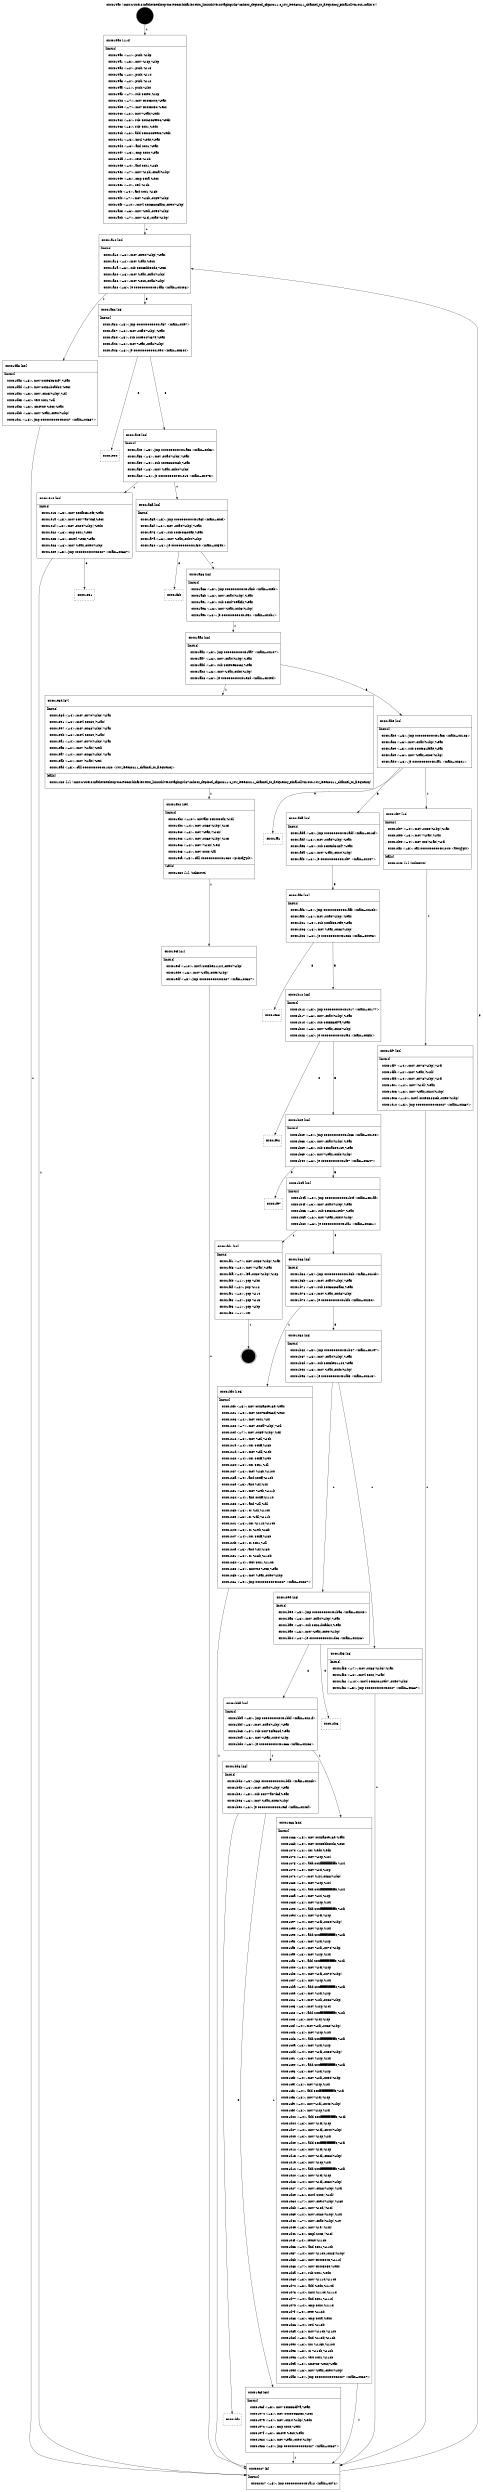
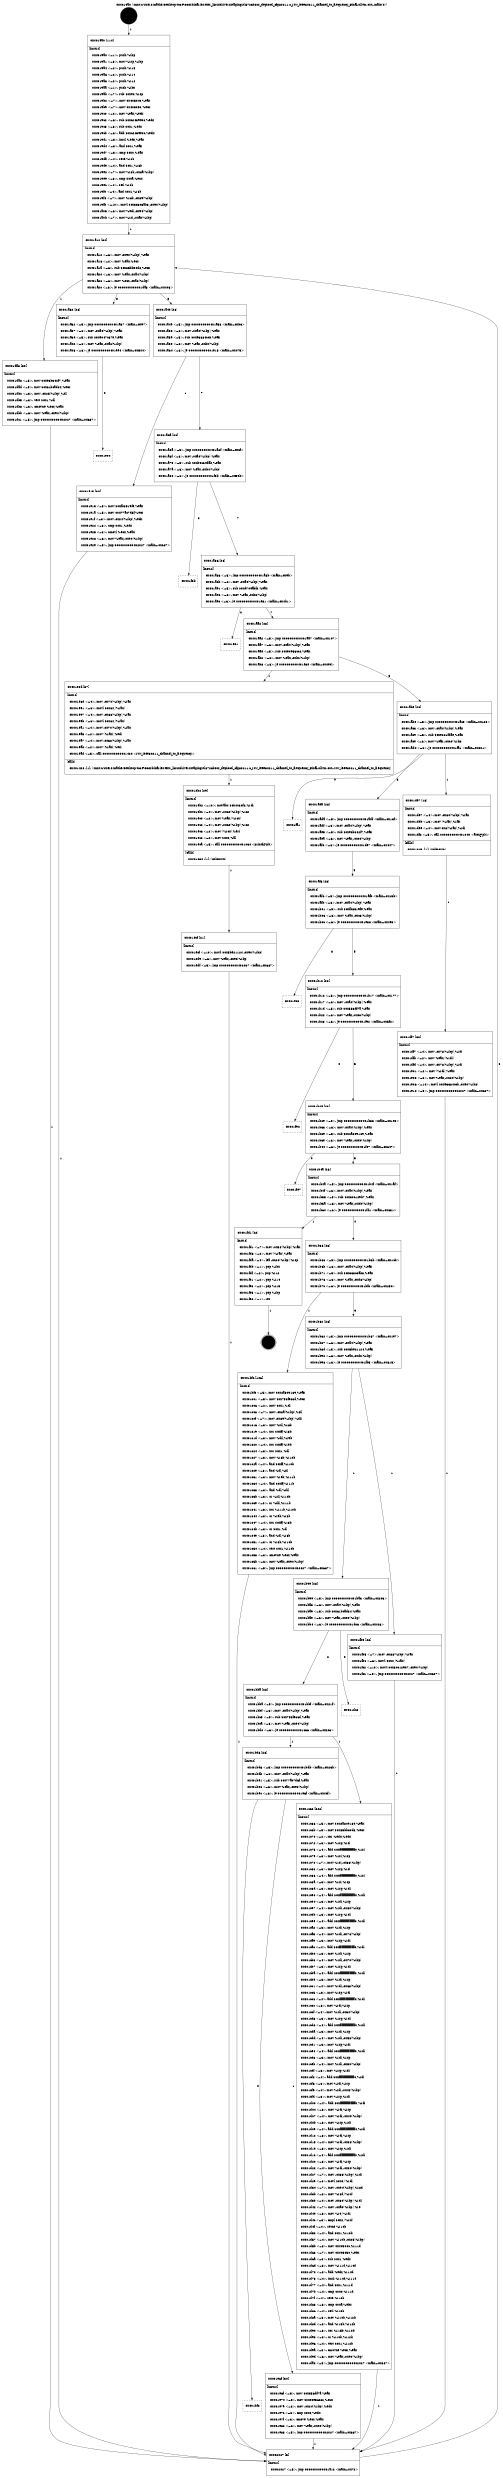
(157, 392) -> (165, 298)
(85, 573) -> (237, 622)
